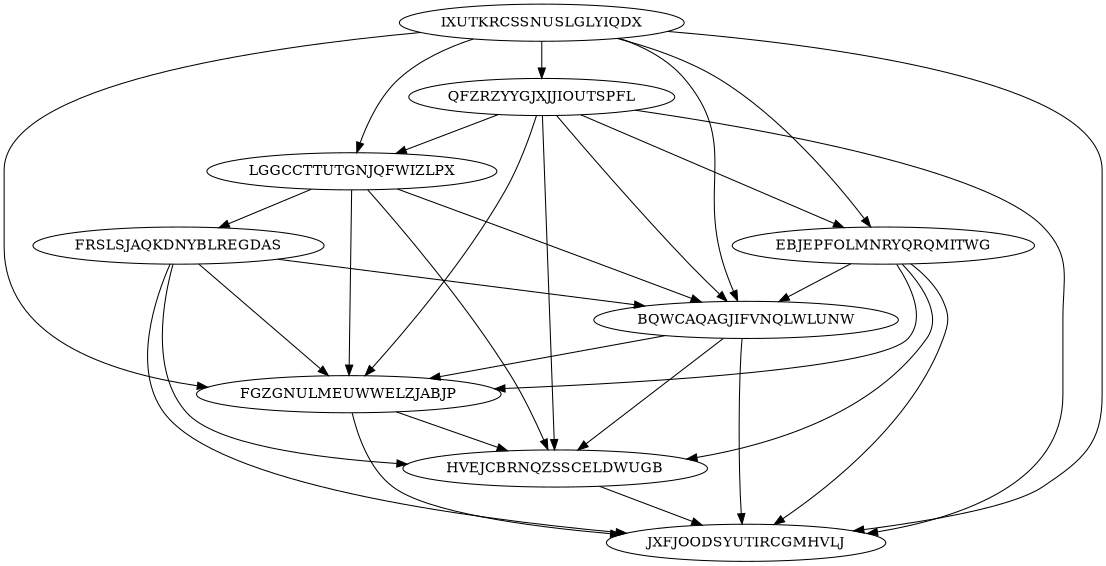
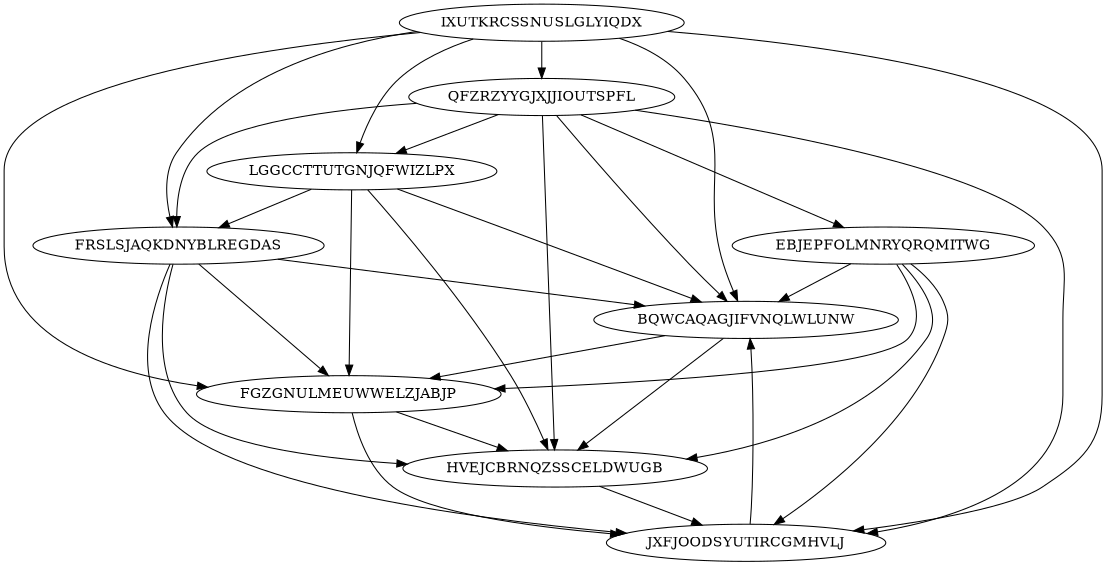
(757, 106) -> (254, 83)
(467, 250) -> (270, 123)
(739, 426) -> (753, 437)
